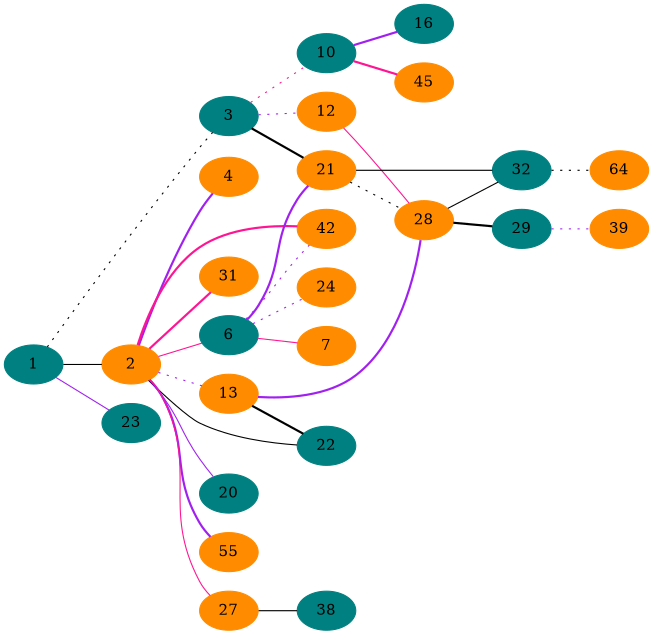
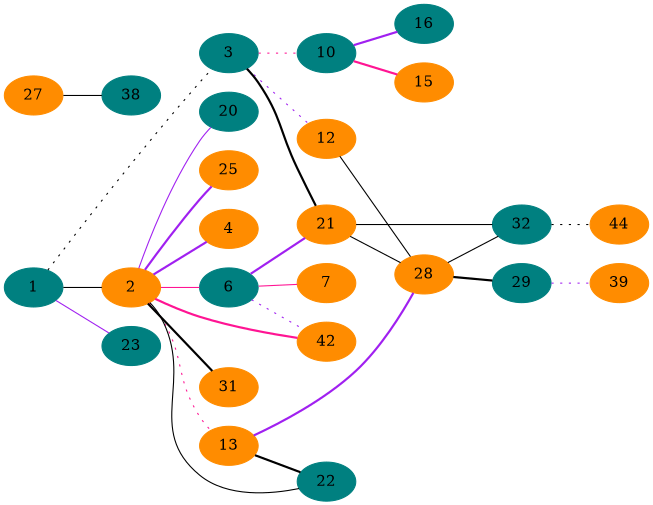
(424, 82) -> (424, 82)
(375, 163) -> (375, 206)
(619, 170) -> (619, 225)
(375, 195) -> (375, 250)
(327, 287) -> none
(180, 320) -> (180, 337)
(180, 379) -> (180, 367)
(180, 499) -> none
(229, 552) -> (229, 170)
